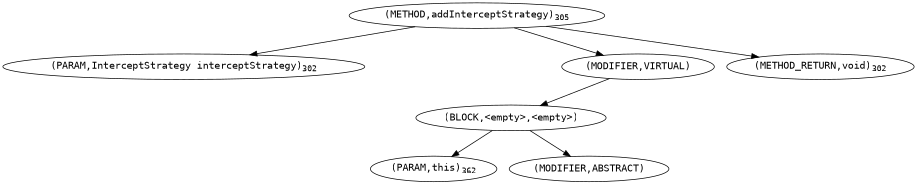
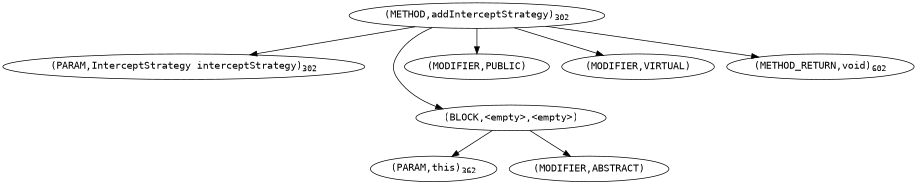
(562, 15) -> (562, 15)
(879, 66) -> (879, 66)
none -> (477, 67)
(578, 91) -> (394, 68)
